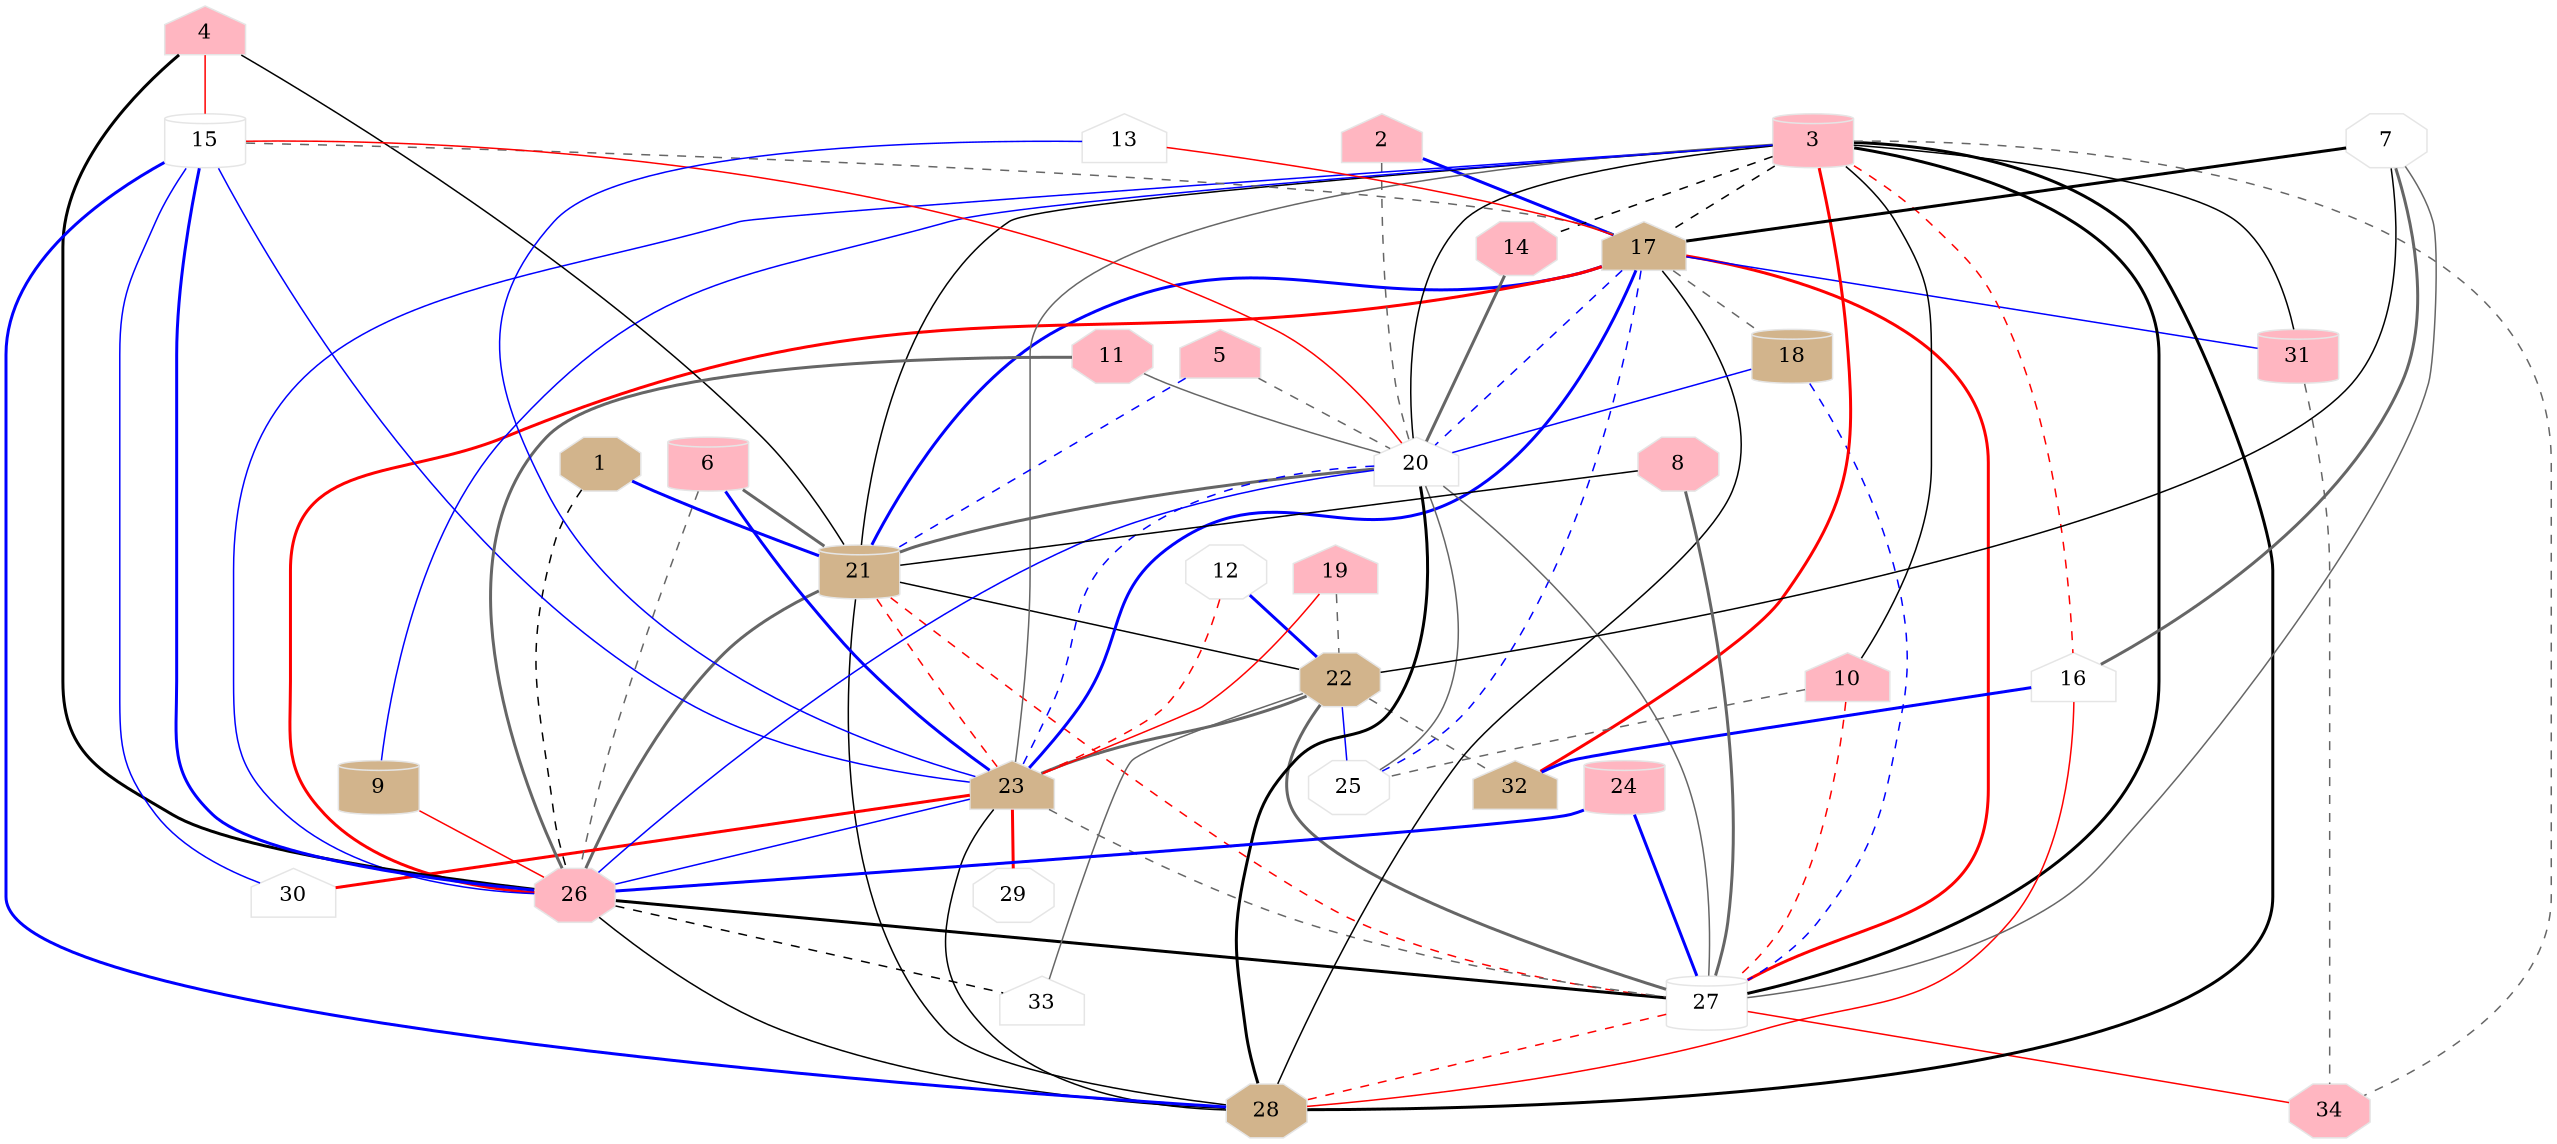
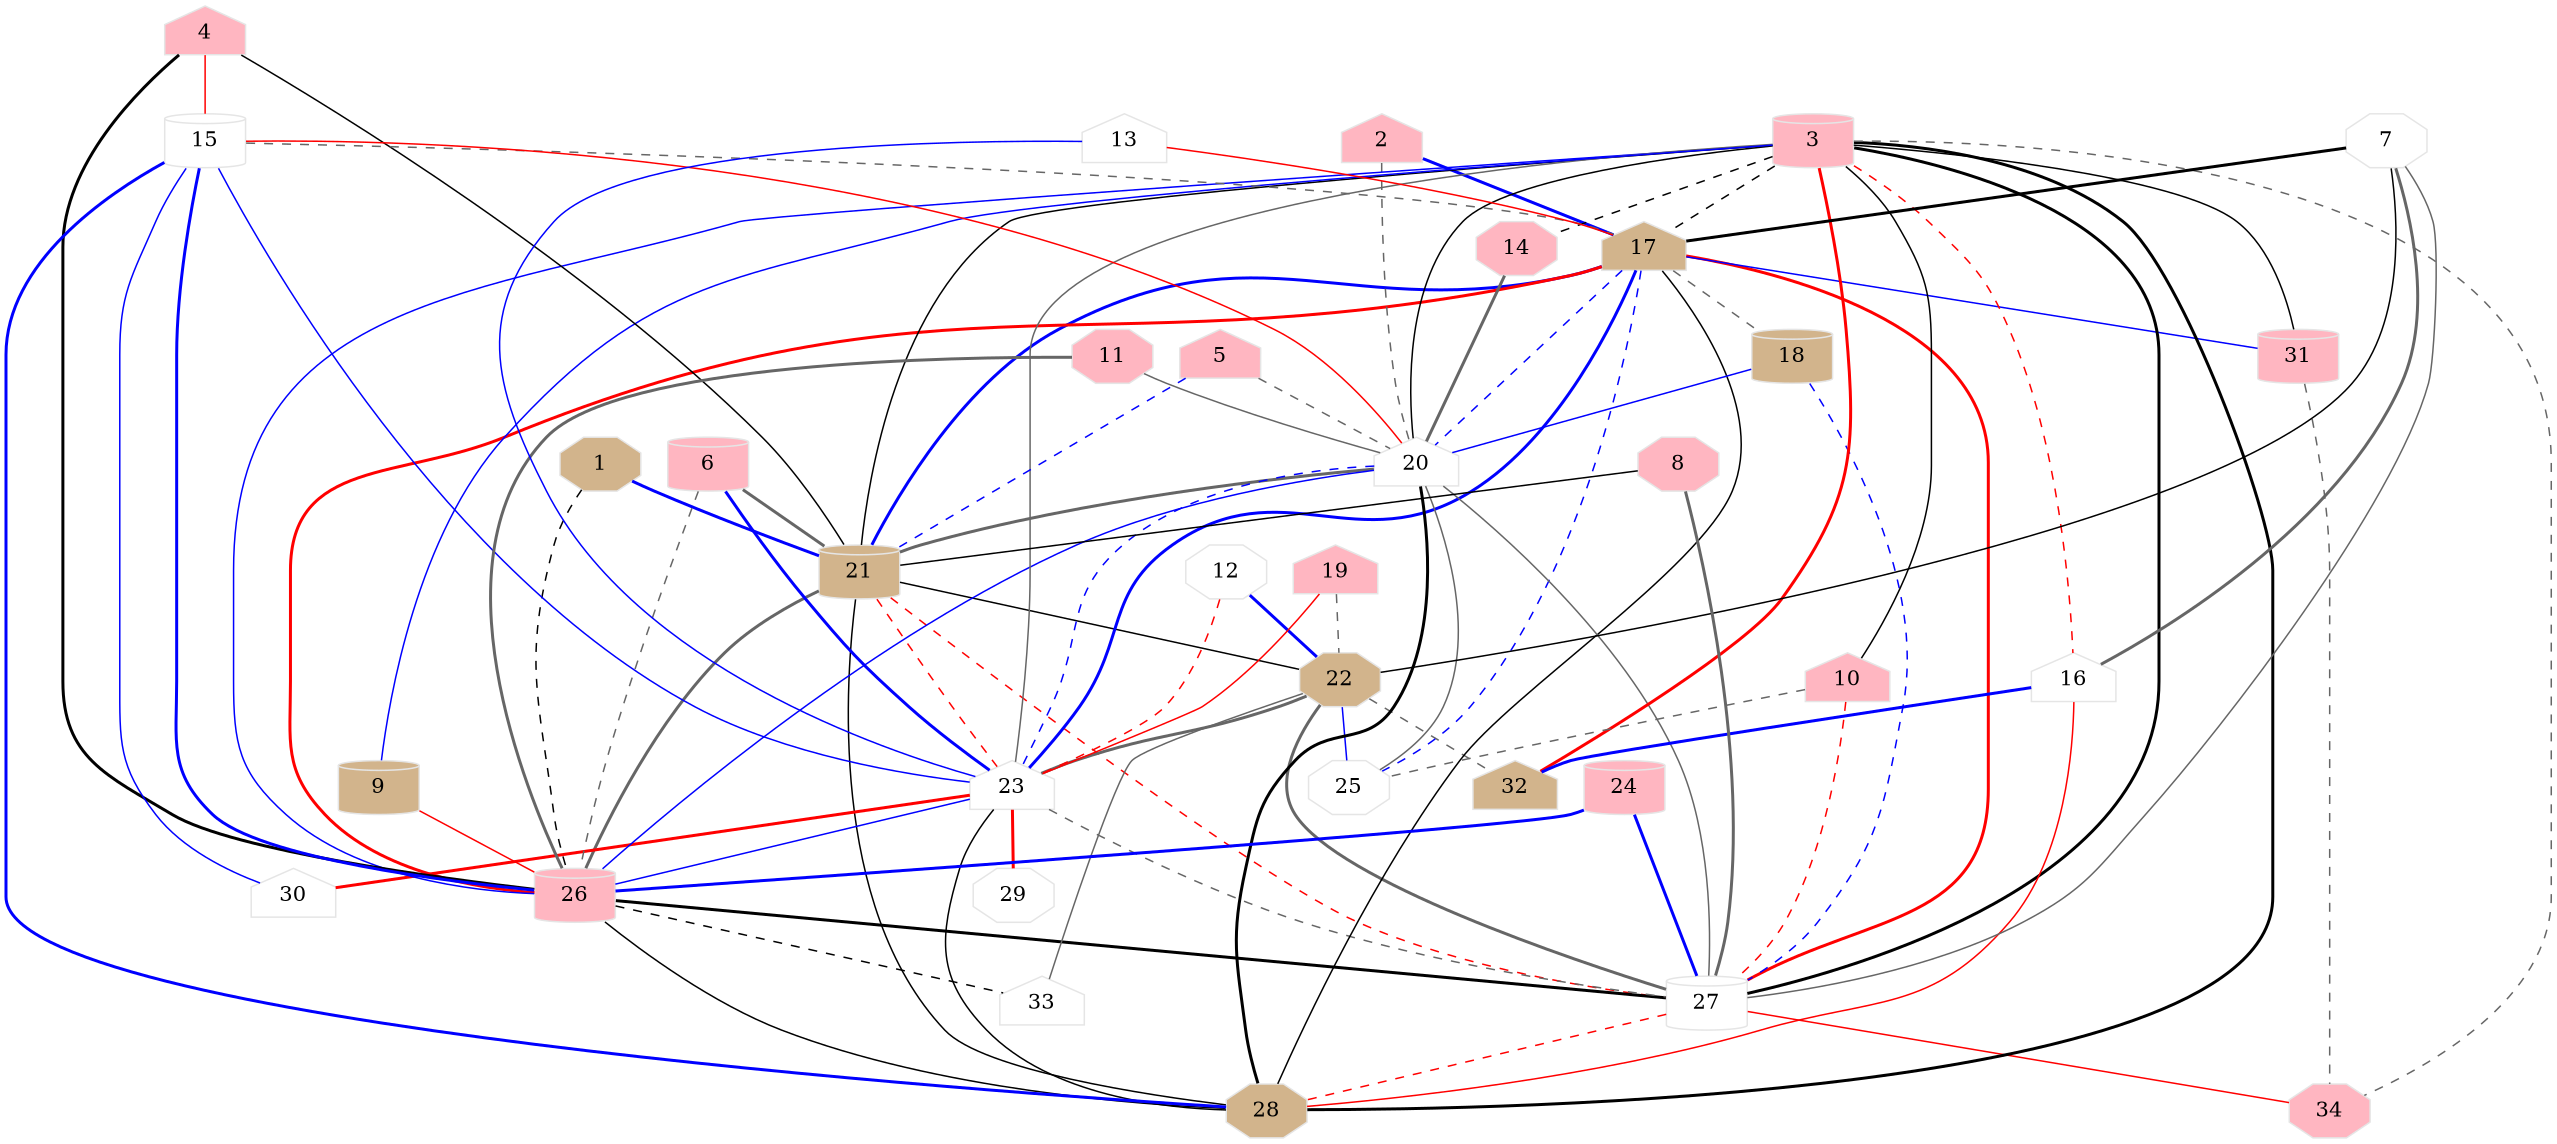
(1012, 788) -> (1012, 788)
(575, 895) -> (575, 895)
